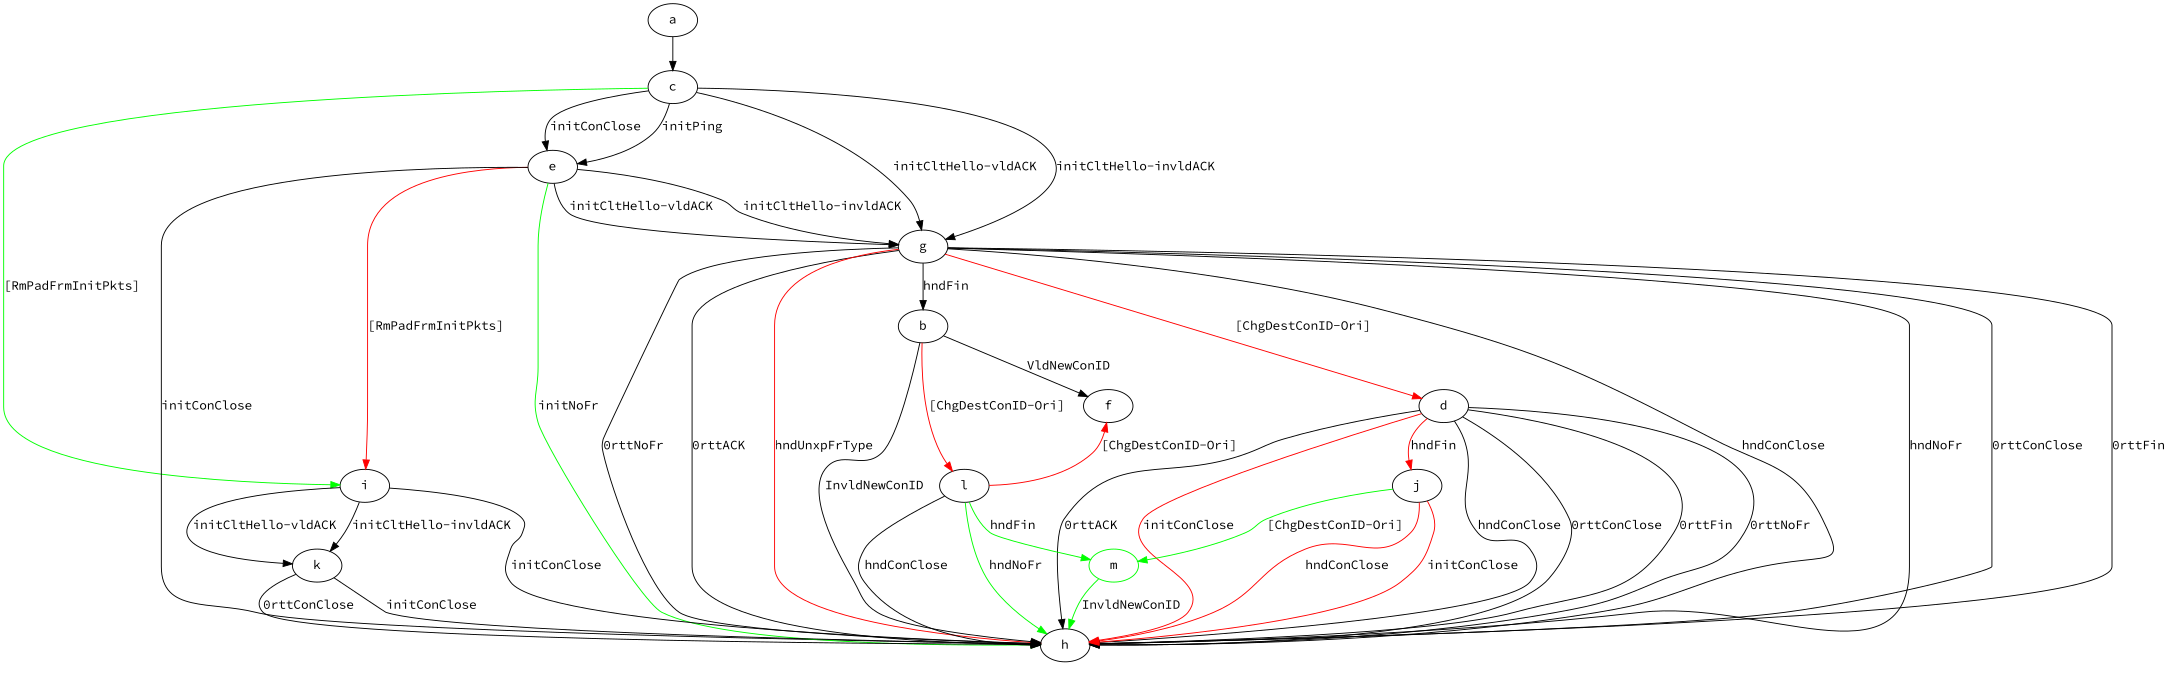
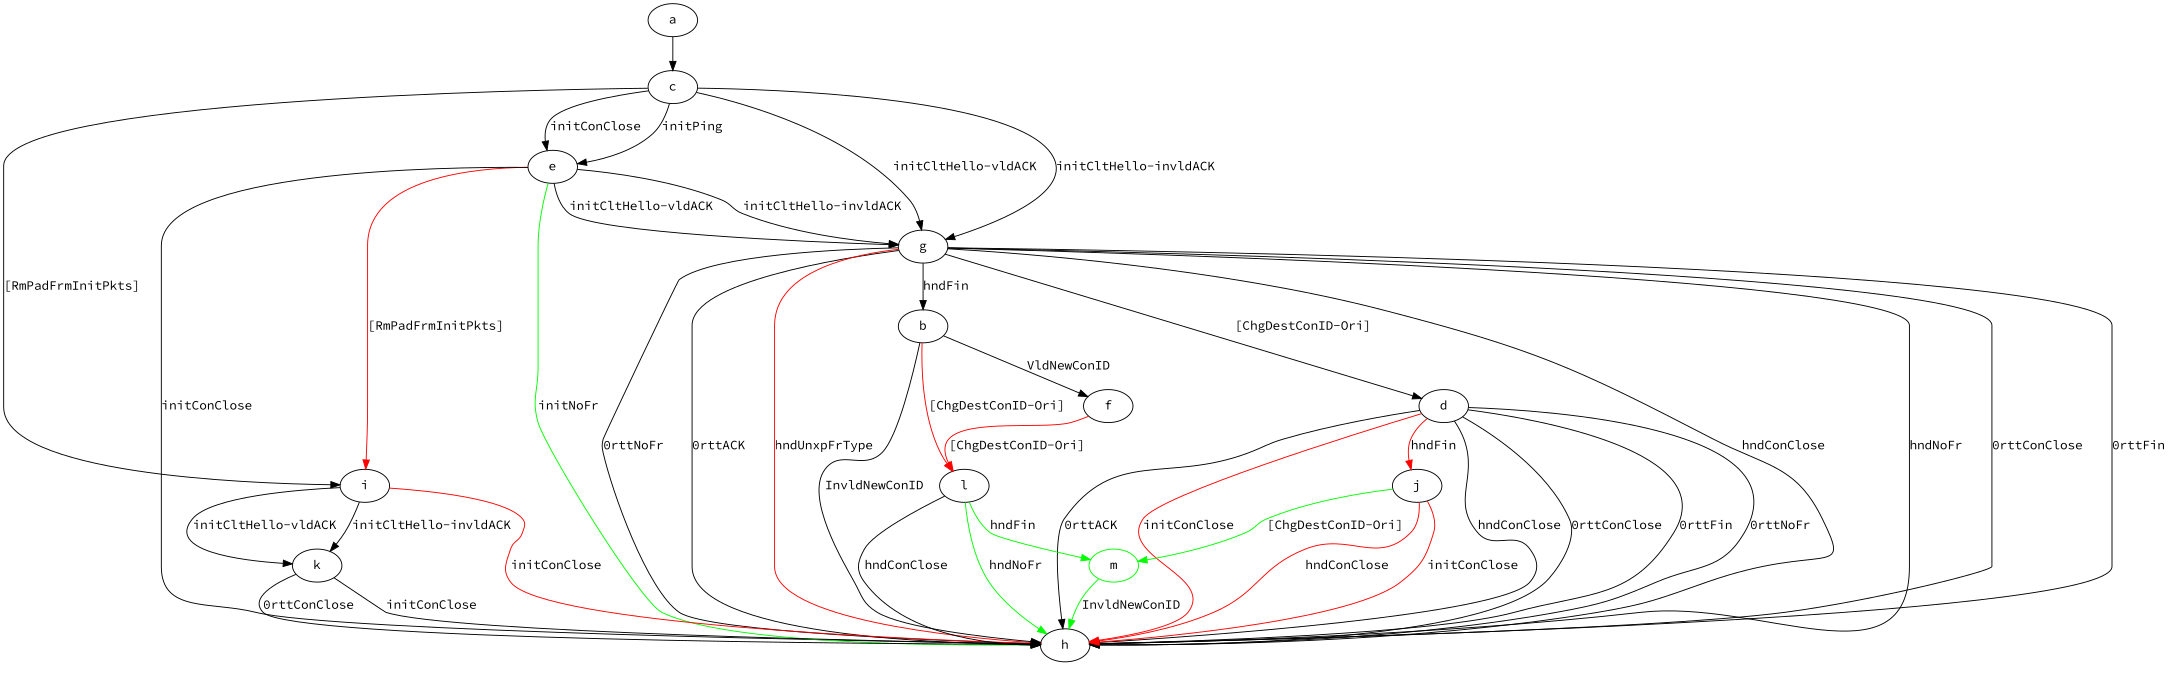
(28, 143) -> (28, 143)
(1179, 325) -> (1179, 325)
(1055, 474) -> (1005, 426)
(664, 620) -> (664, 620)
